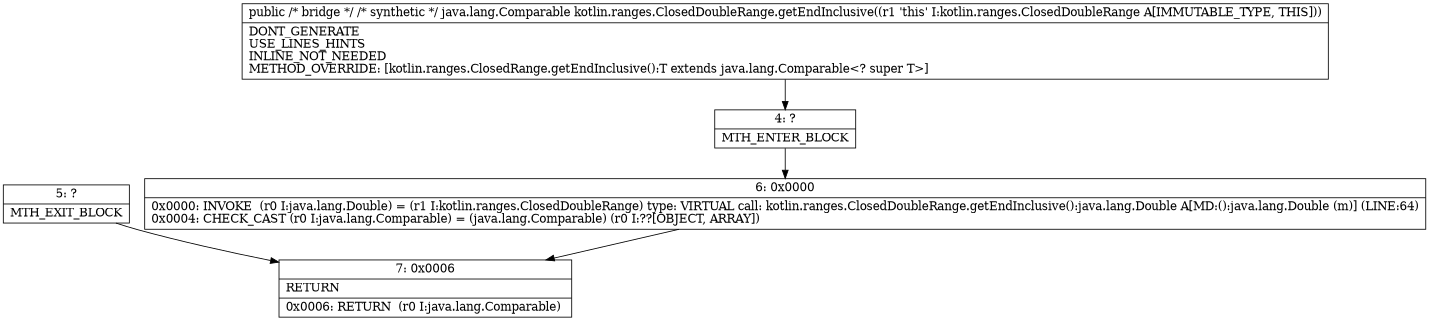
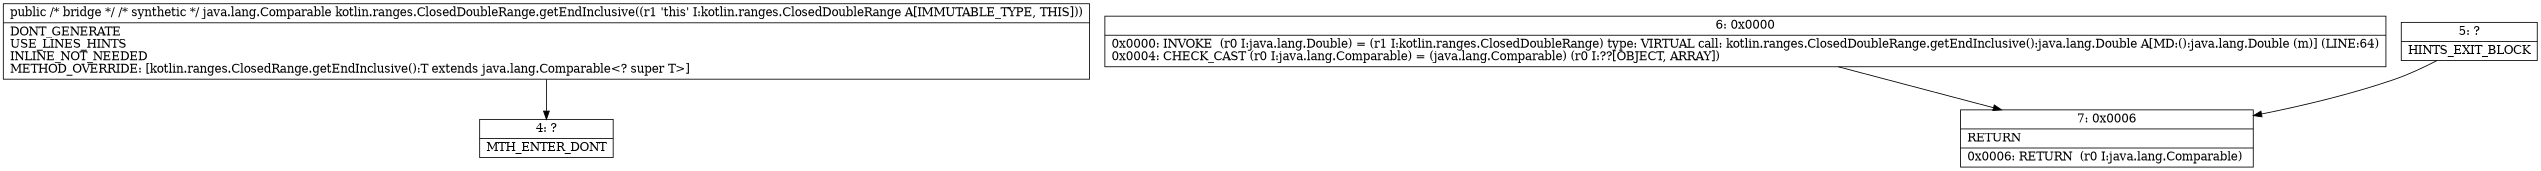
(785, 138) -> (546, 148)
(785, 159) -> none
(66, 213) -> (2469, 51)
